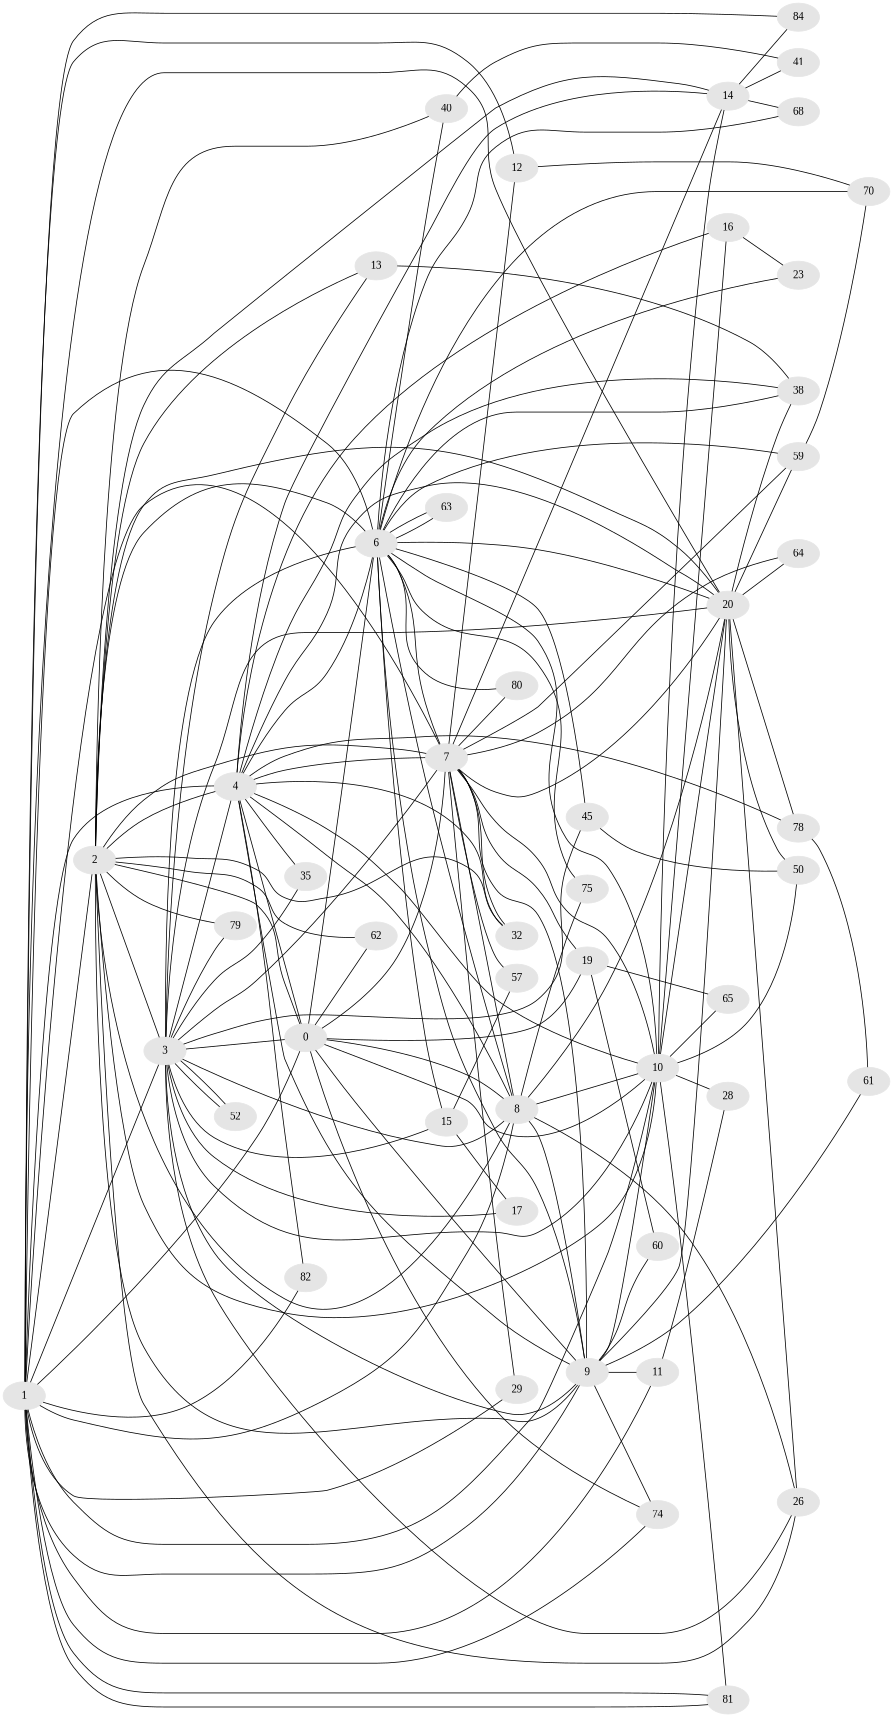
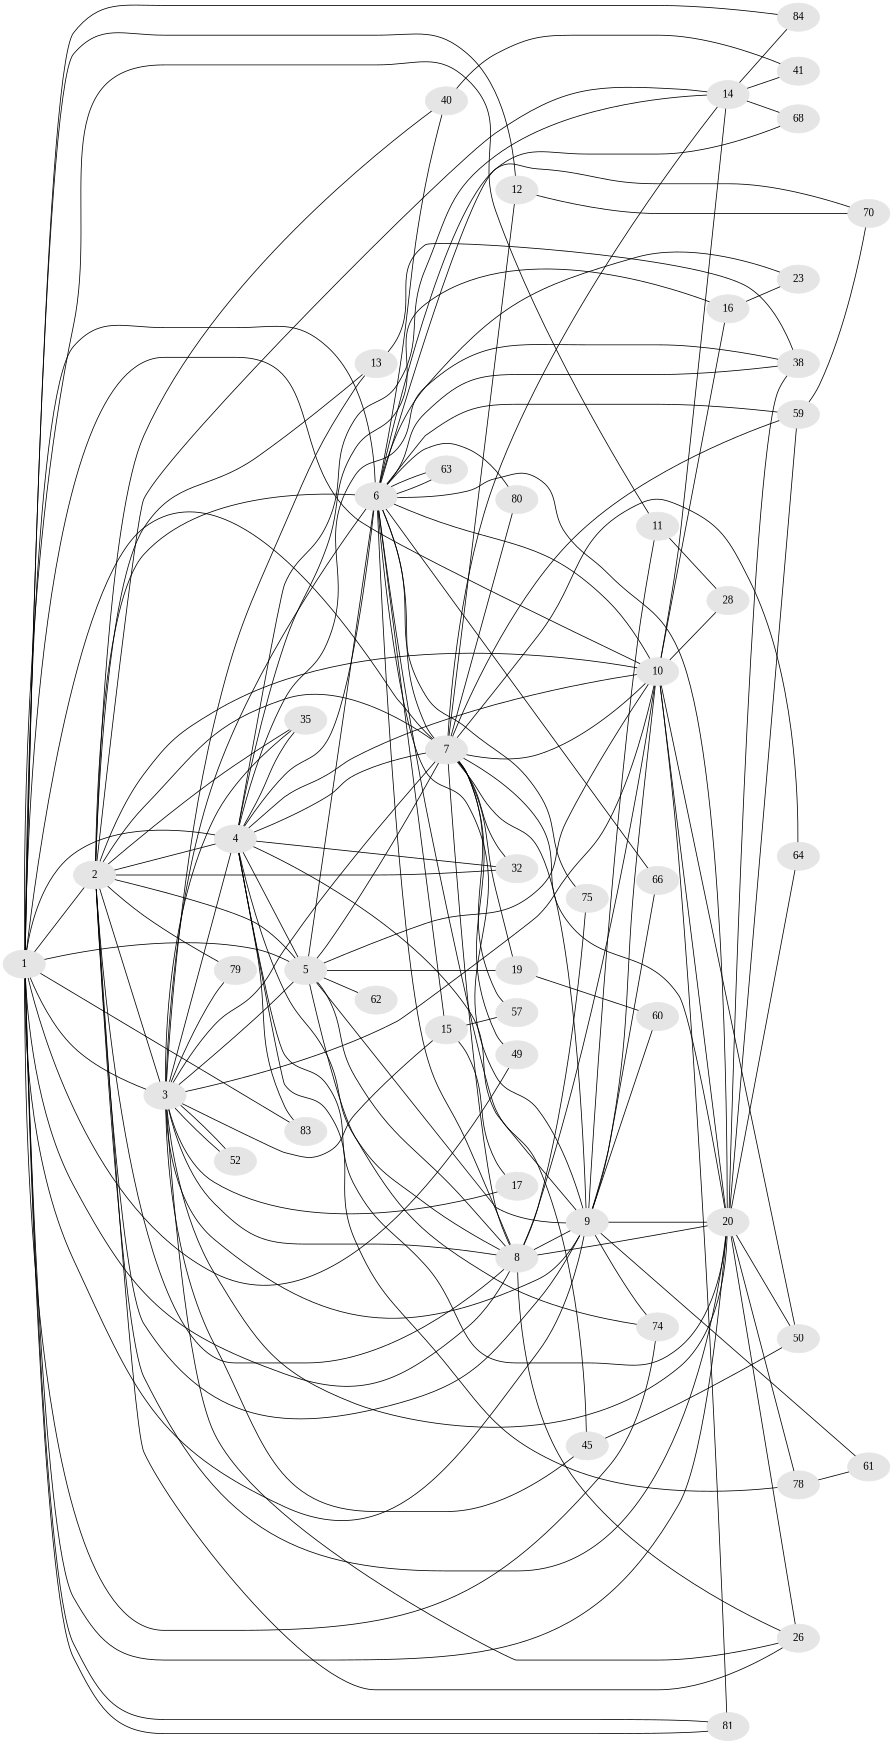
none -> (658, 880)
(246, 881) -> (192, 796)
(728, 999) -> none
(306, 1038) -> (306, 970)
(306, 1278) -> (306, 1131)
(517, 1390) -> (517, 1055)
